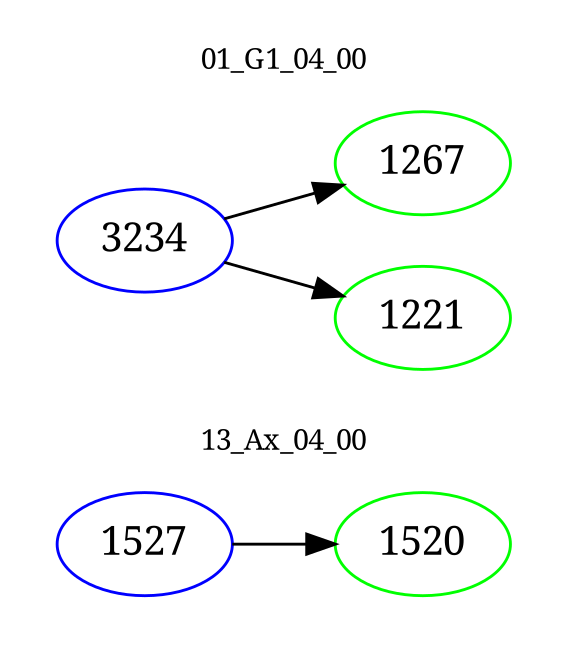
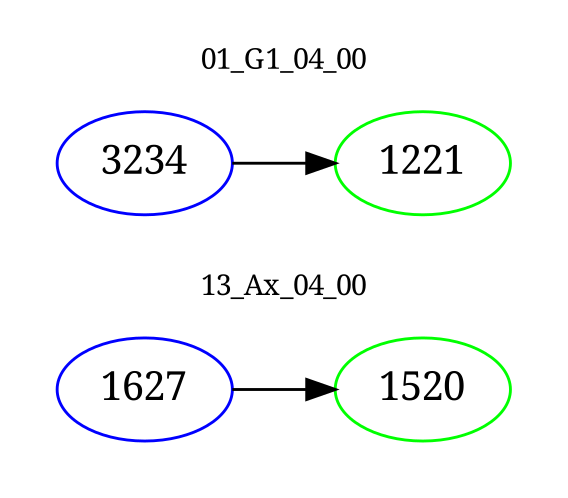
(423, 163) -> none
(145, 544) -> (145, 389)
